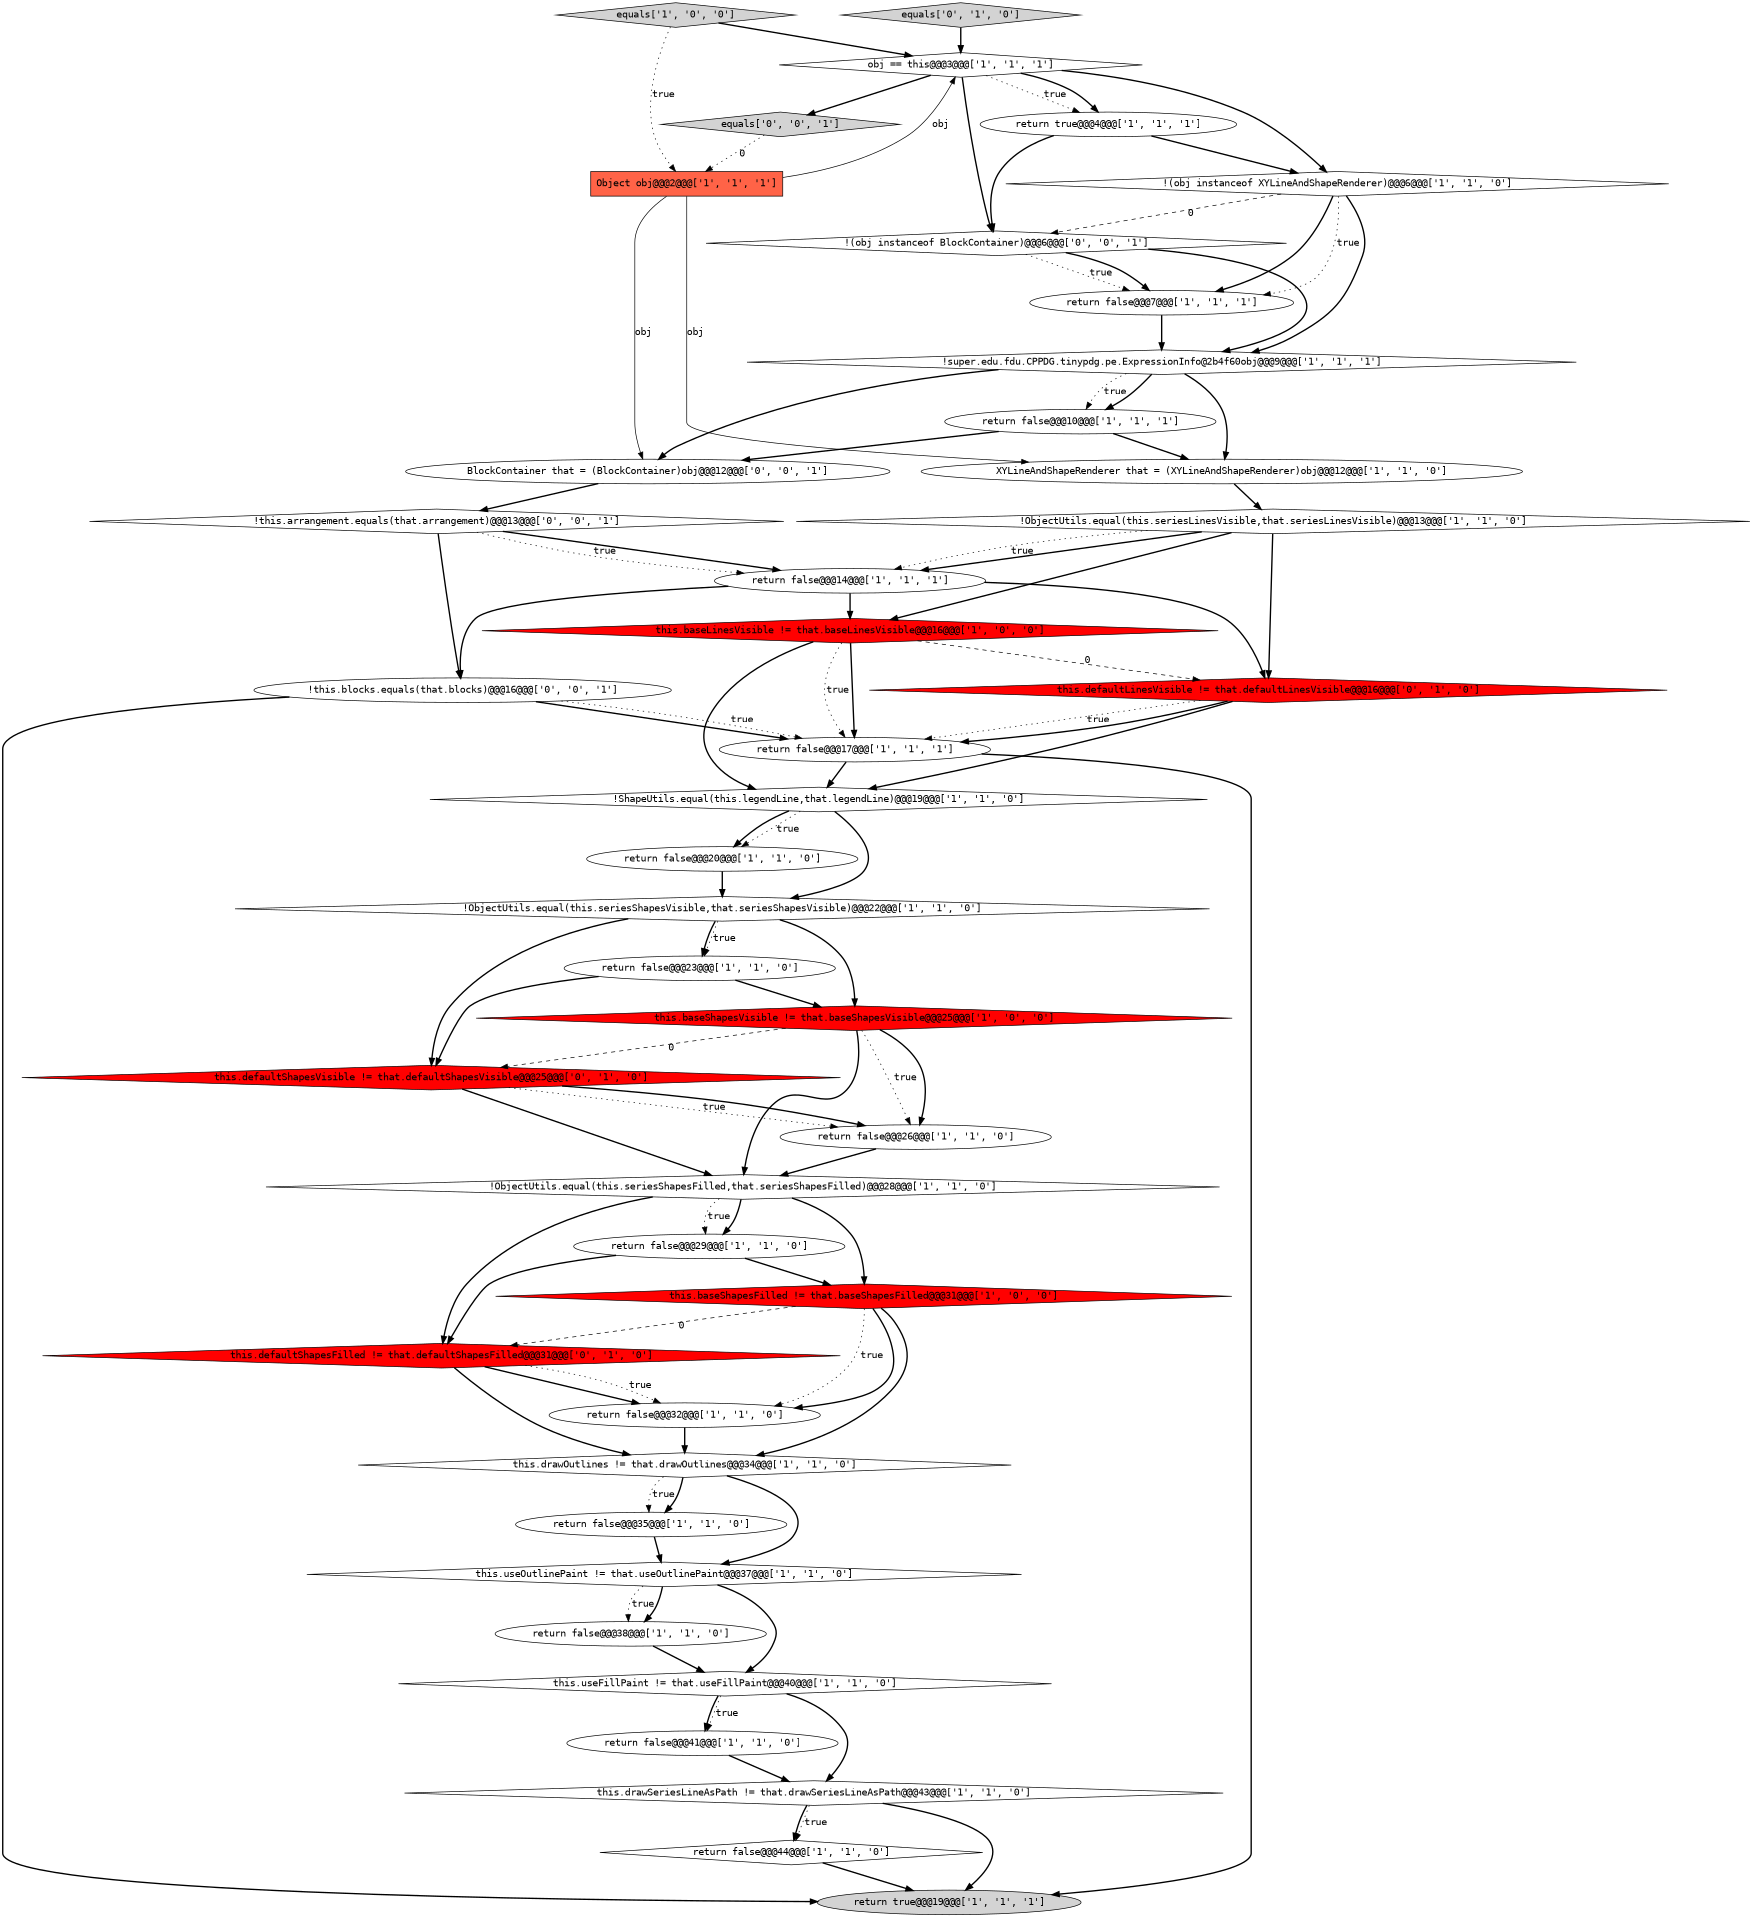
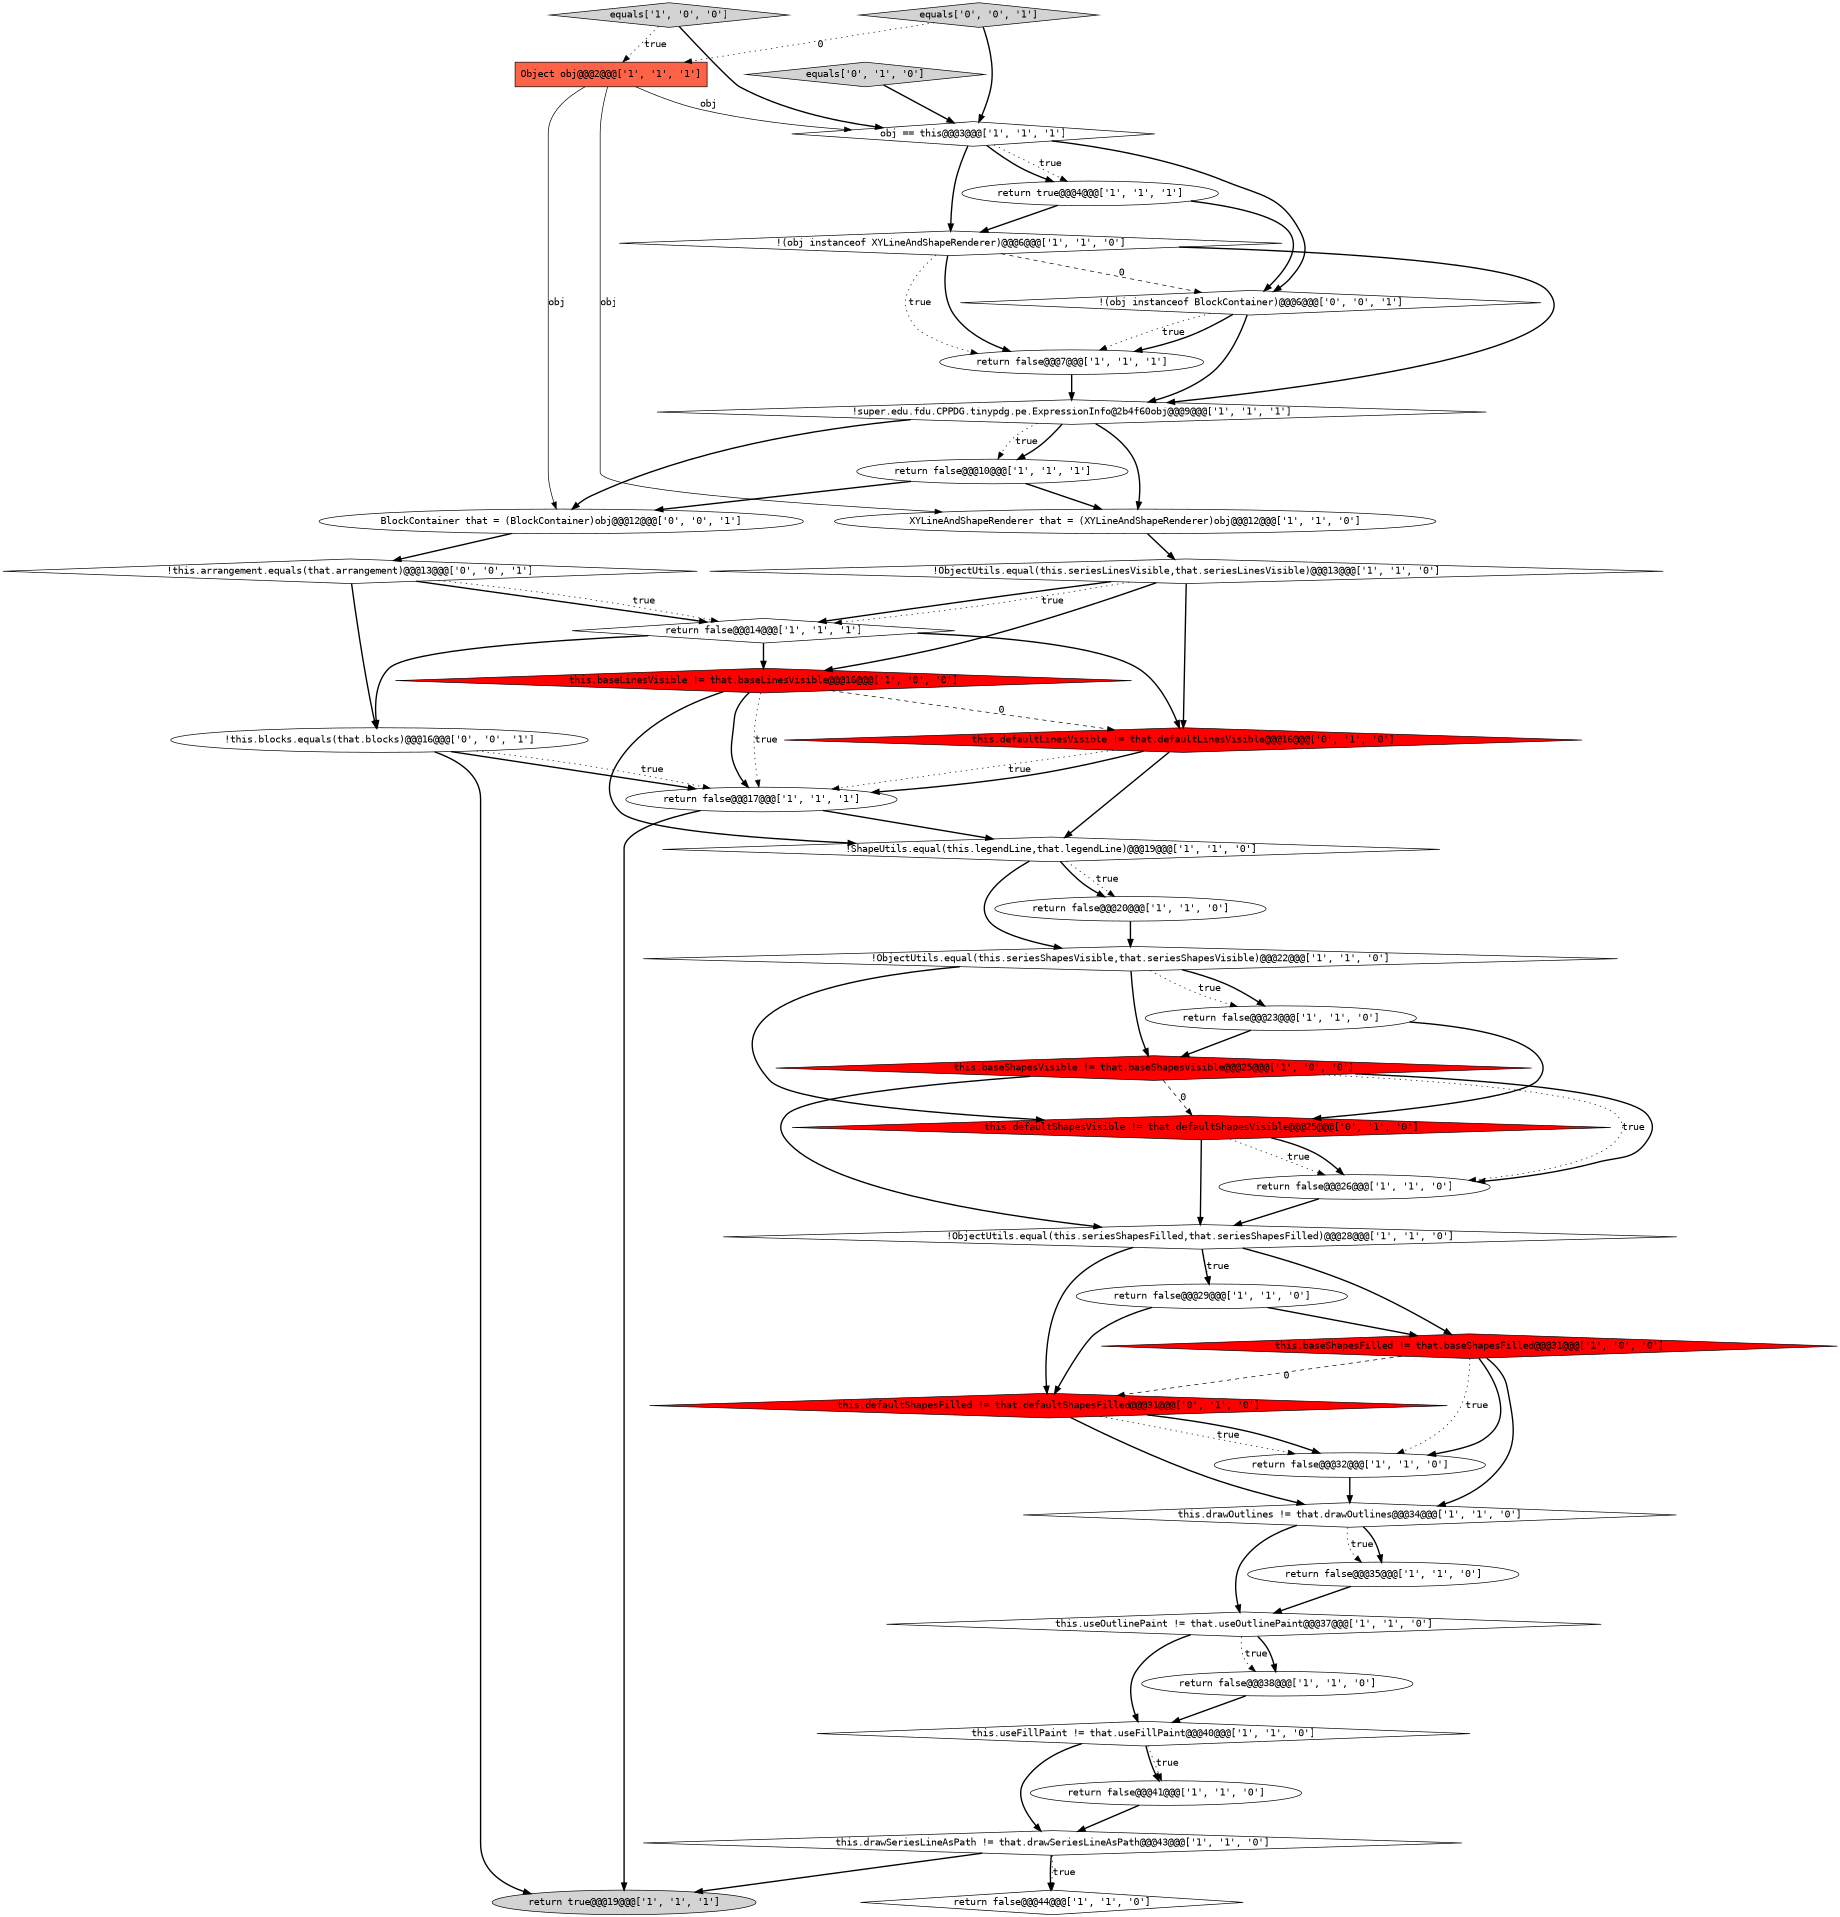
(873, 94) -> (992, 72)
(850, 581) -> (763, 631)
(864, 1876) -> none
